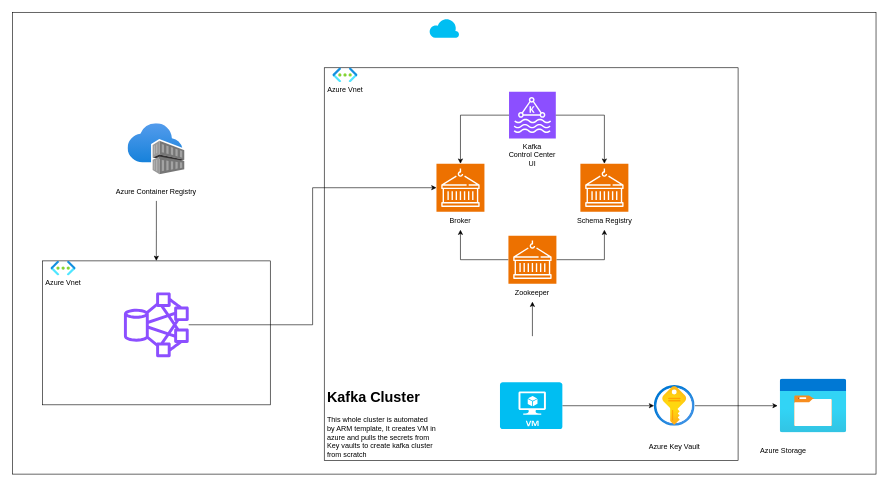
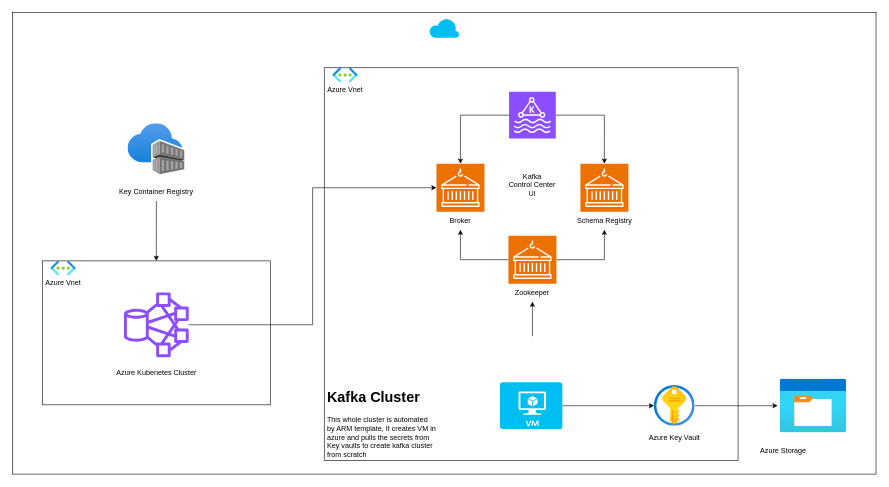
(533, 155) -> (533, 185)
(156, 192) -> (156, 192)
none -> (156, 374)
(675, 447) -> (675, 438)
